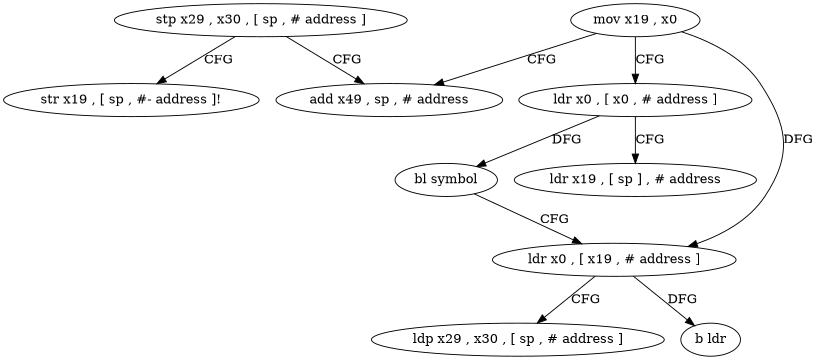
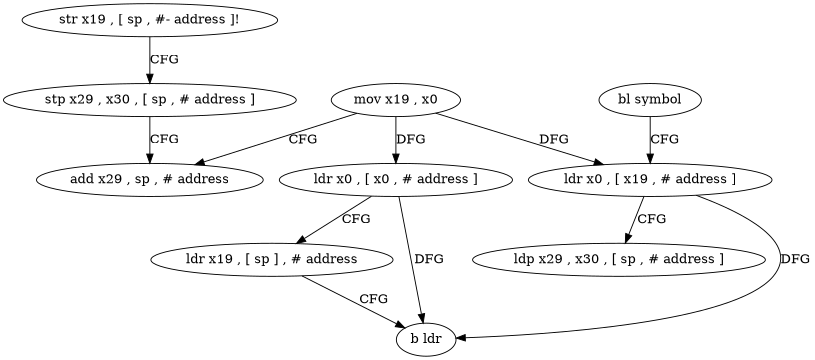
(200, 58) -> (150, 56)
(650, 60) -> (411, 140)
(389, 100) -> (150, 180)
(542, 139) -> (410, 255)
none -> (349, 300)
